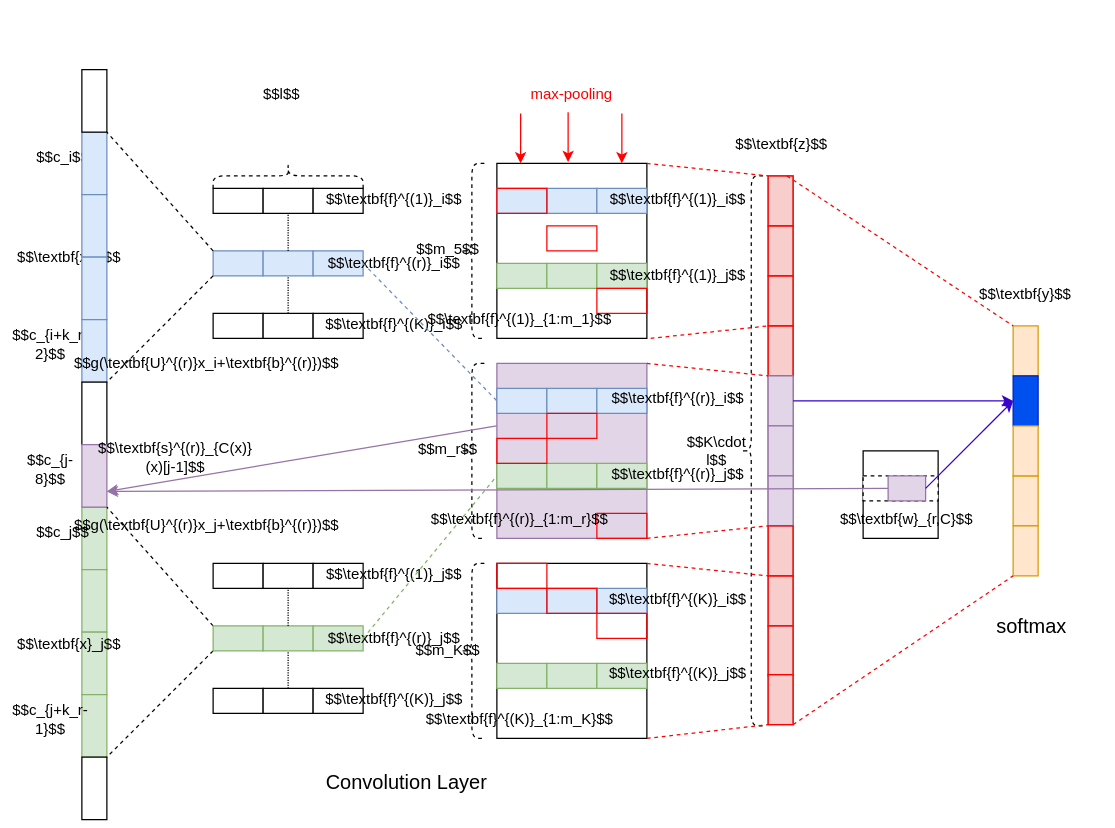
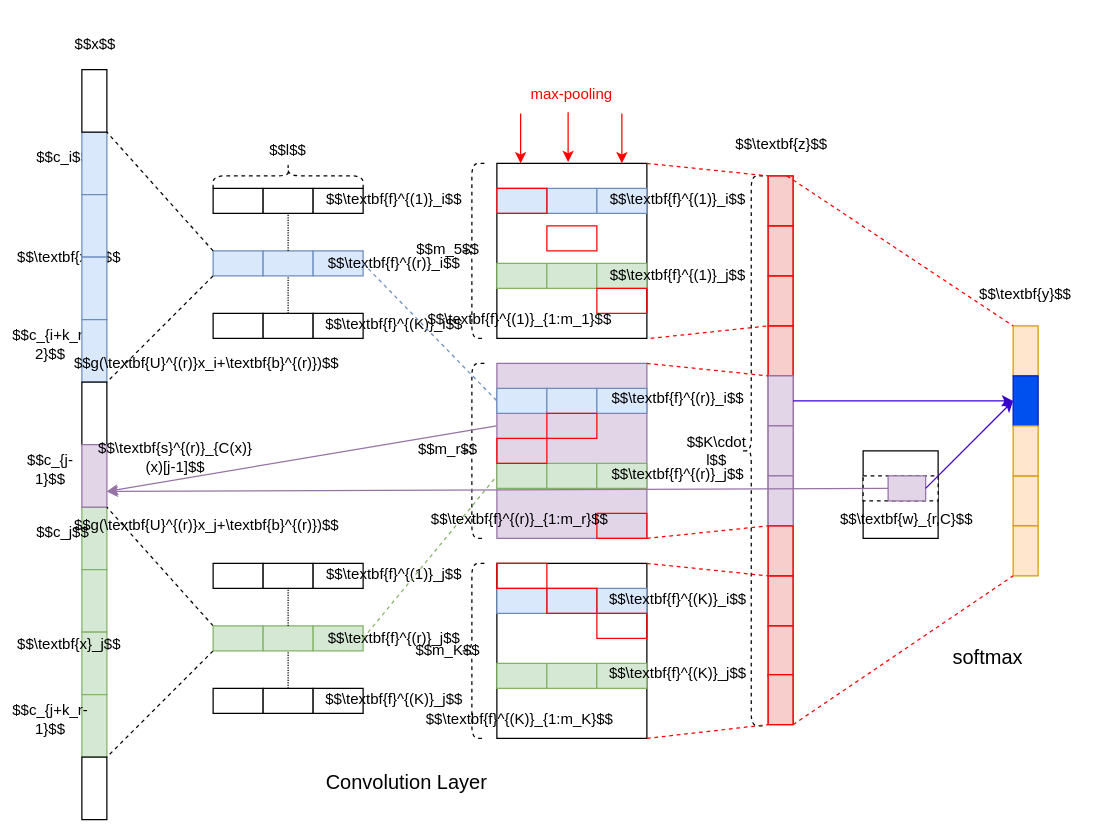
none -> (96, 44)
(282, 94) -> (288, 151)
(51, 469) -> (51, 469)
(1032, 626) -> (988, 657)
